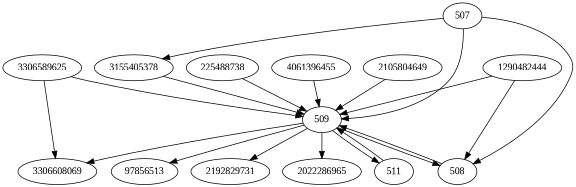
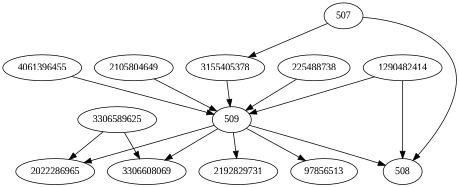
(522, 68) -> (403, 68)
(427, 97) -> none
(183, 99) -> (89, 143)
(394, 145) -> none
(394, 172) -> none
